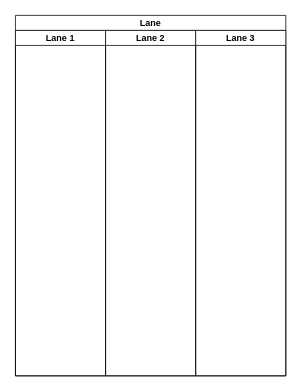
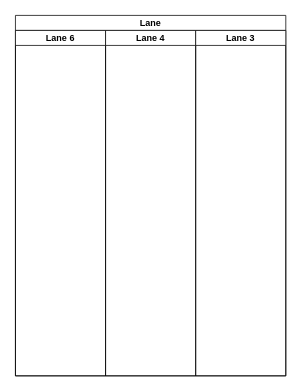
(60, 38) -> (60, 38)
(150, 38) -> (150, 38)
